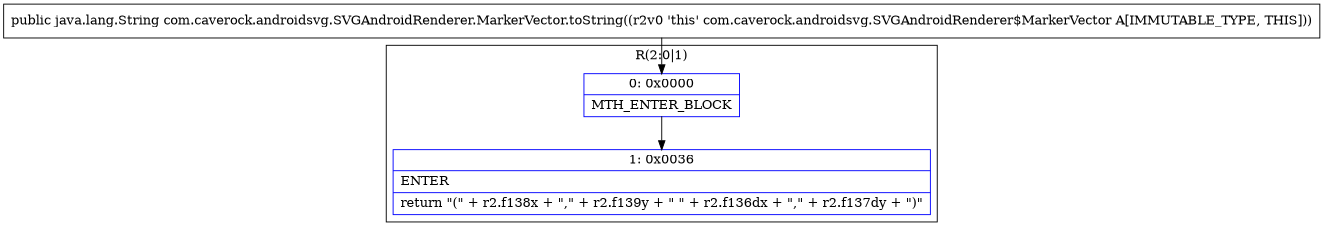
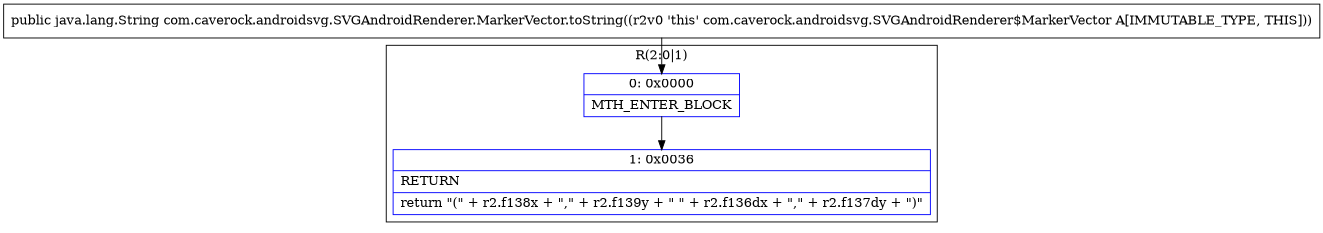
(425, 181) -> (430, 181)
